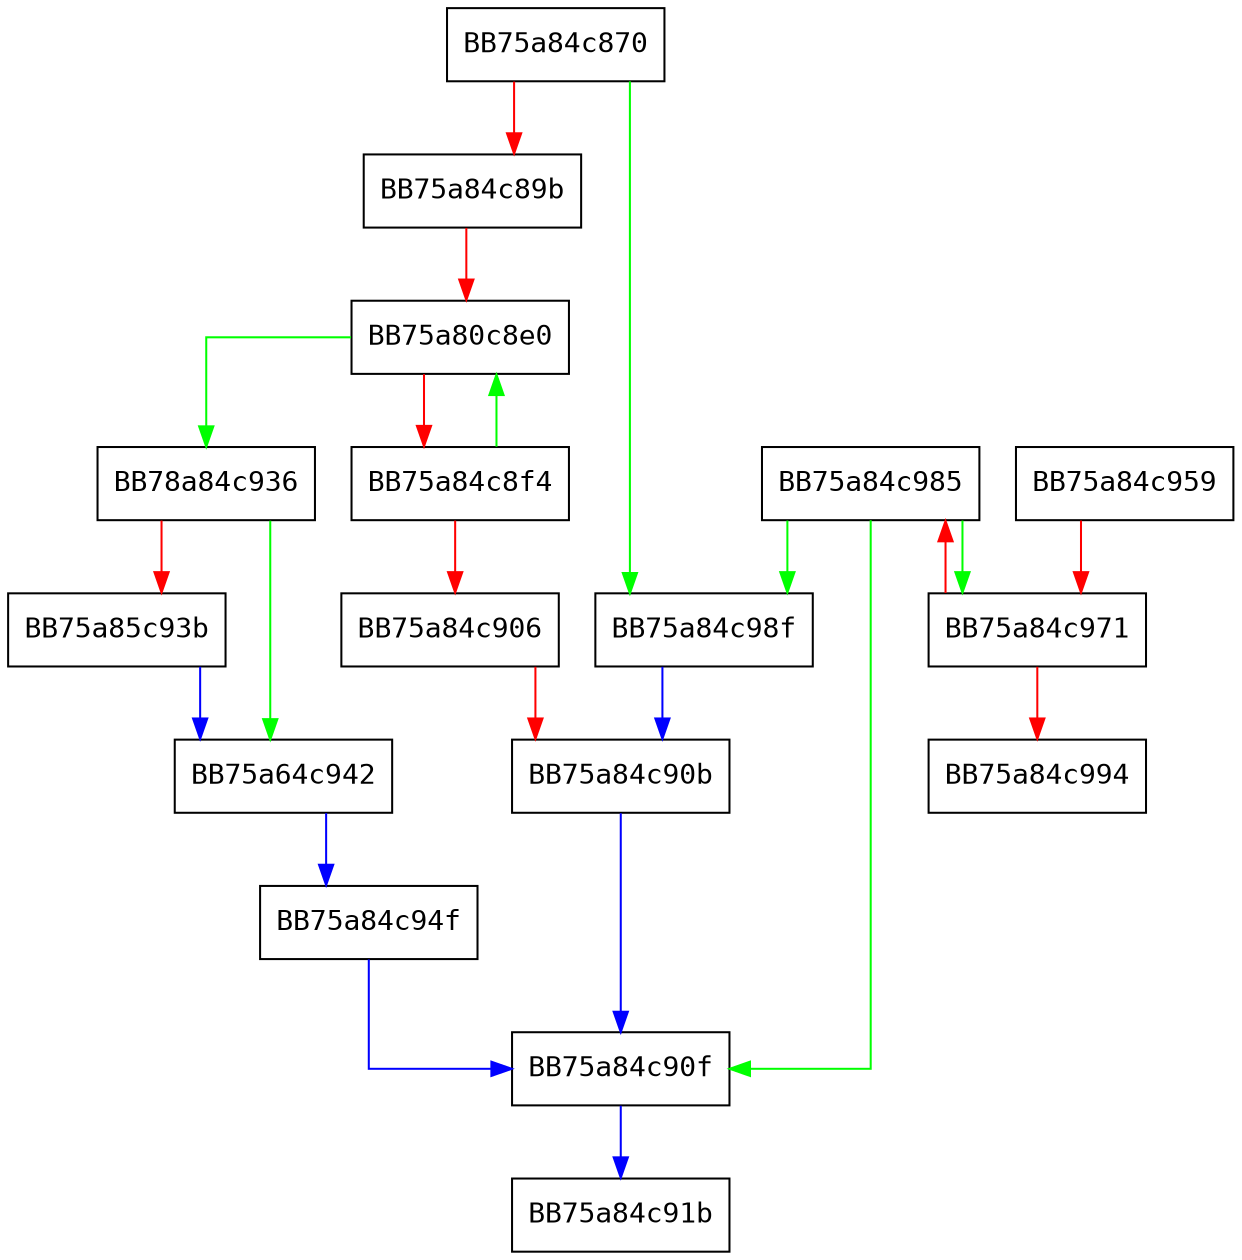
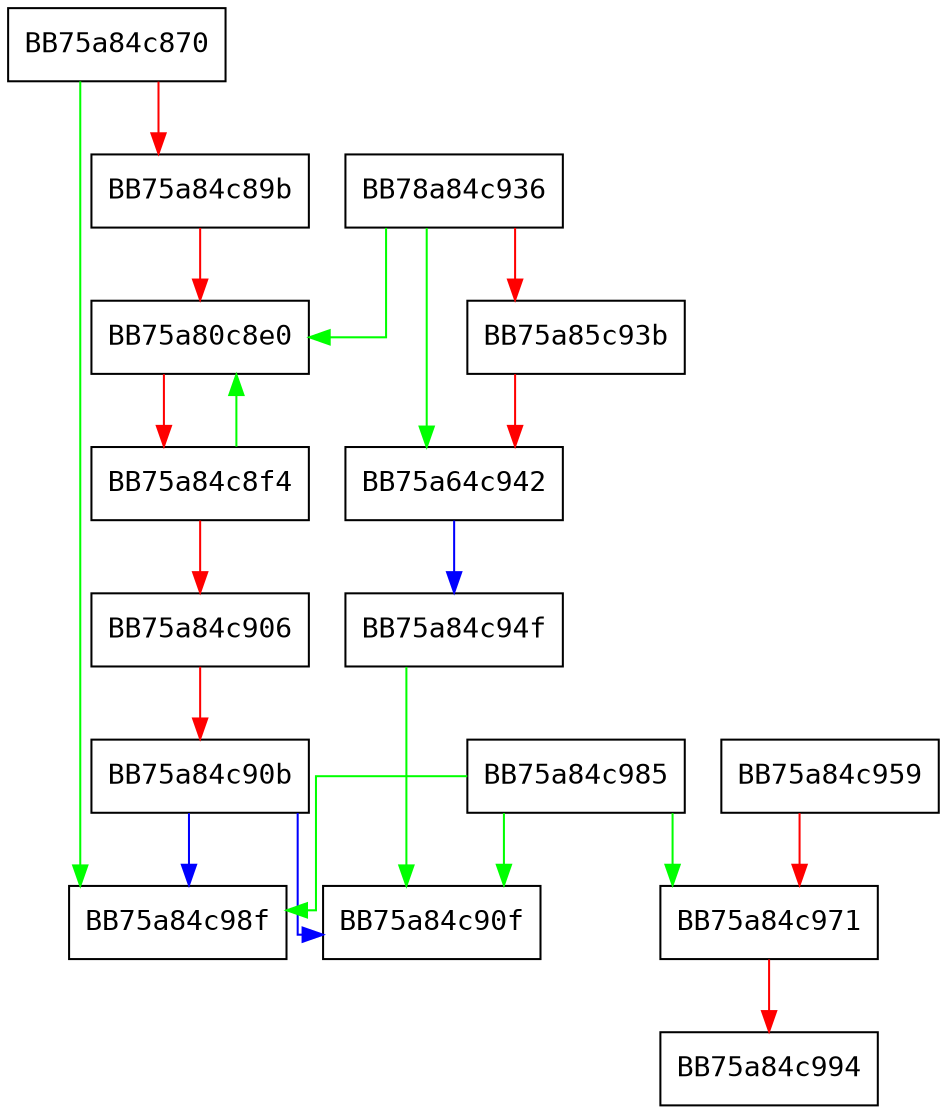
(234, 337) -> (386, 311)
(946, 567) -> none
(200, 693) -> (515, 400)
(662, 693) -> (189, 839)
(375, 1069) -> (406, 761)
(621, 1215) -> none
